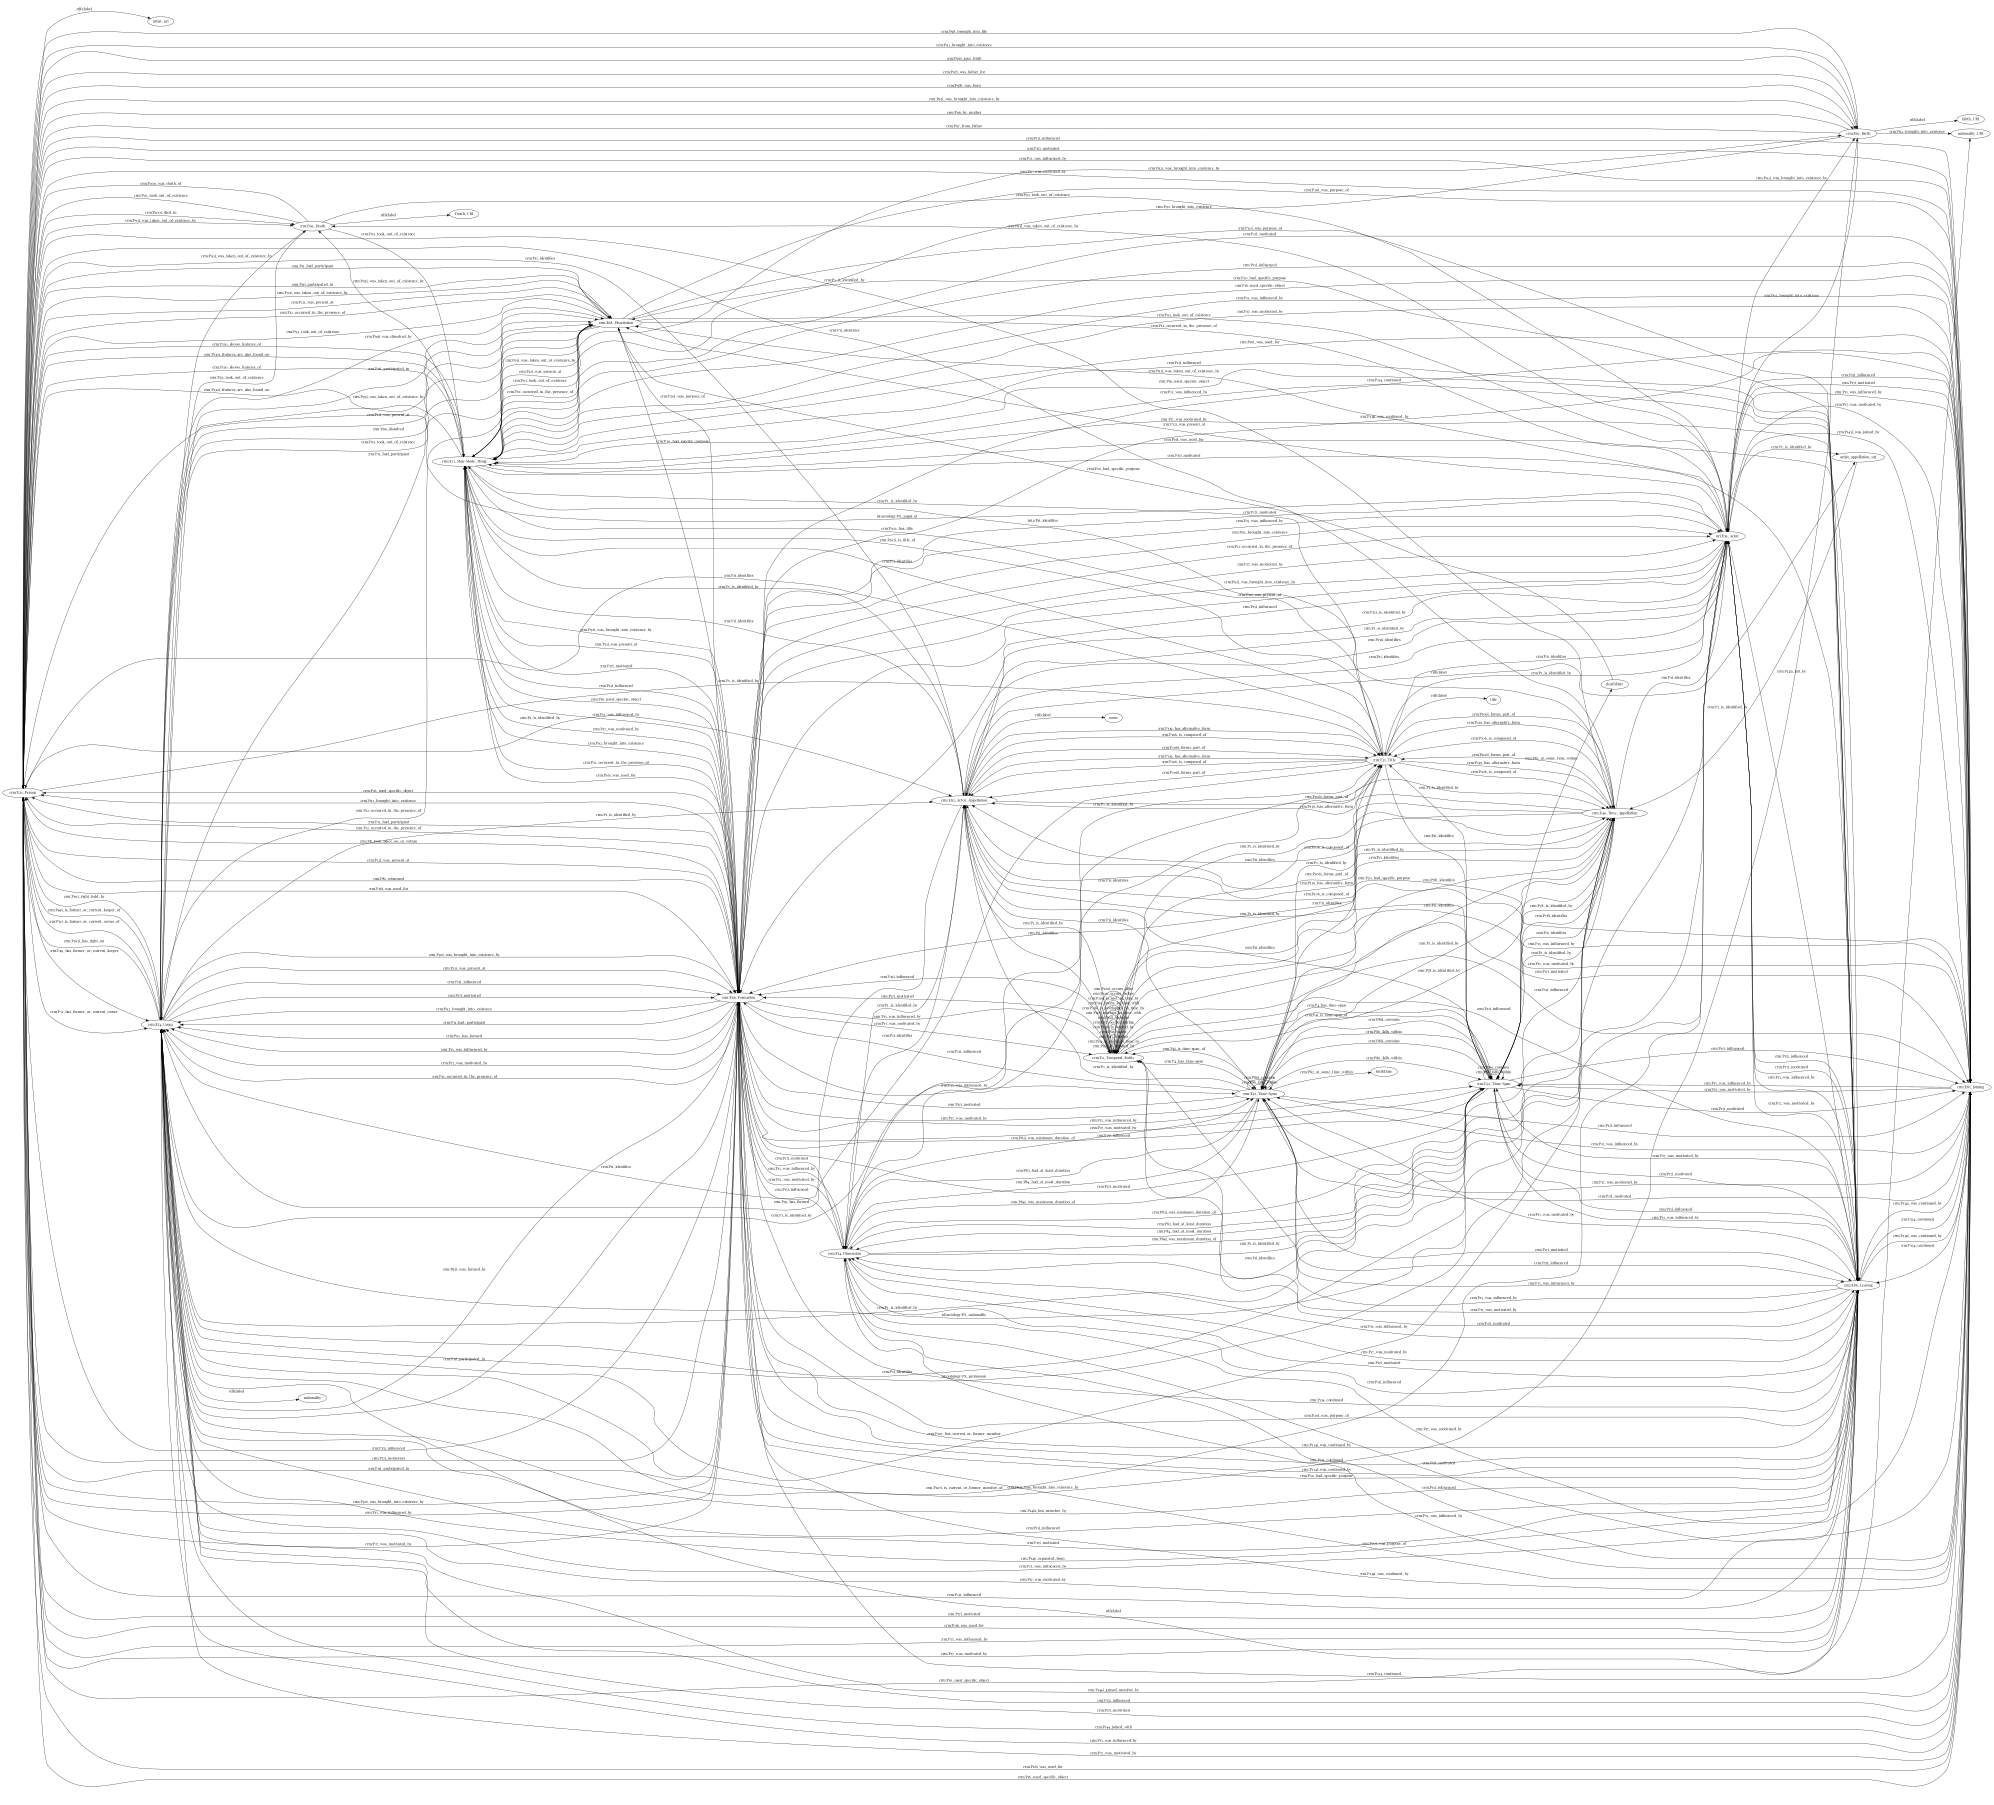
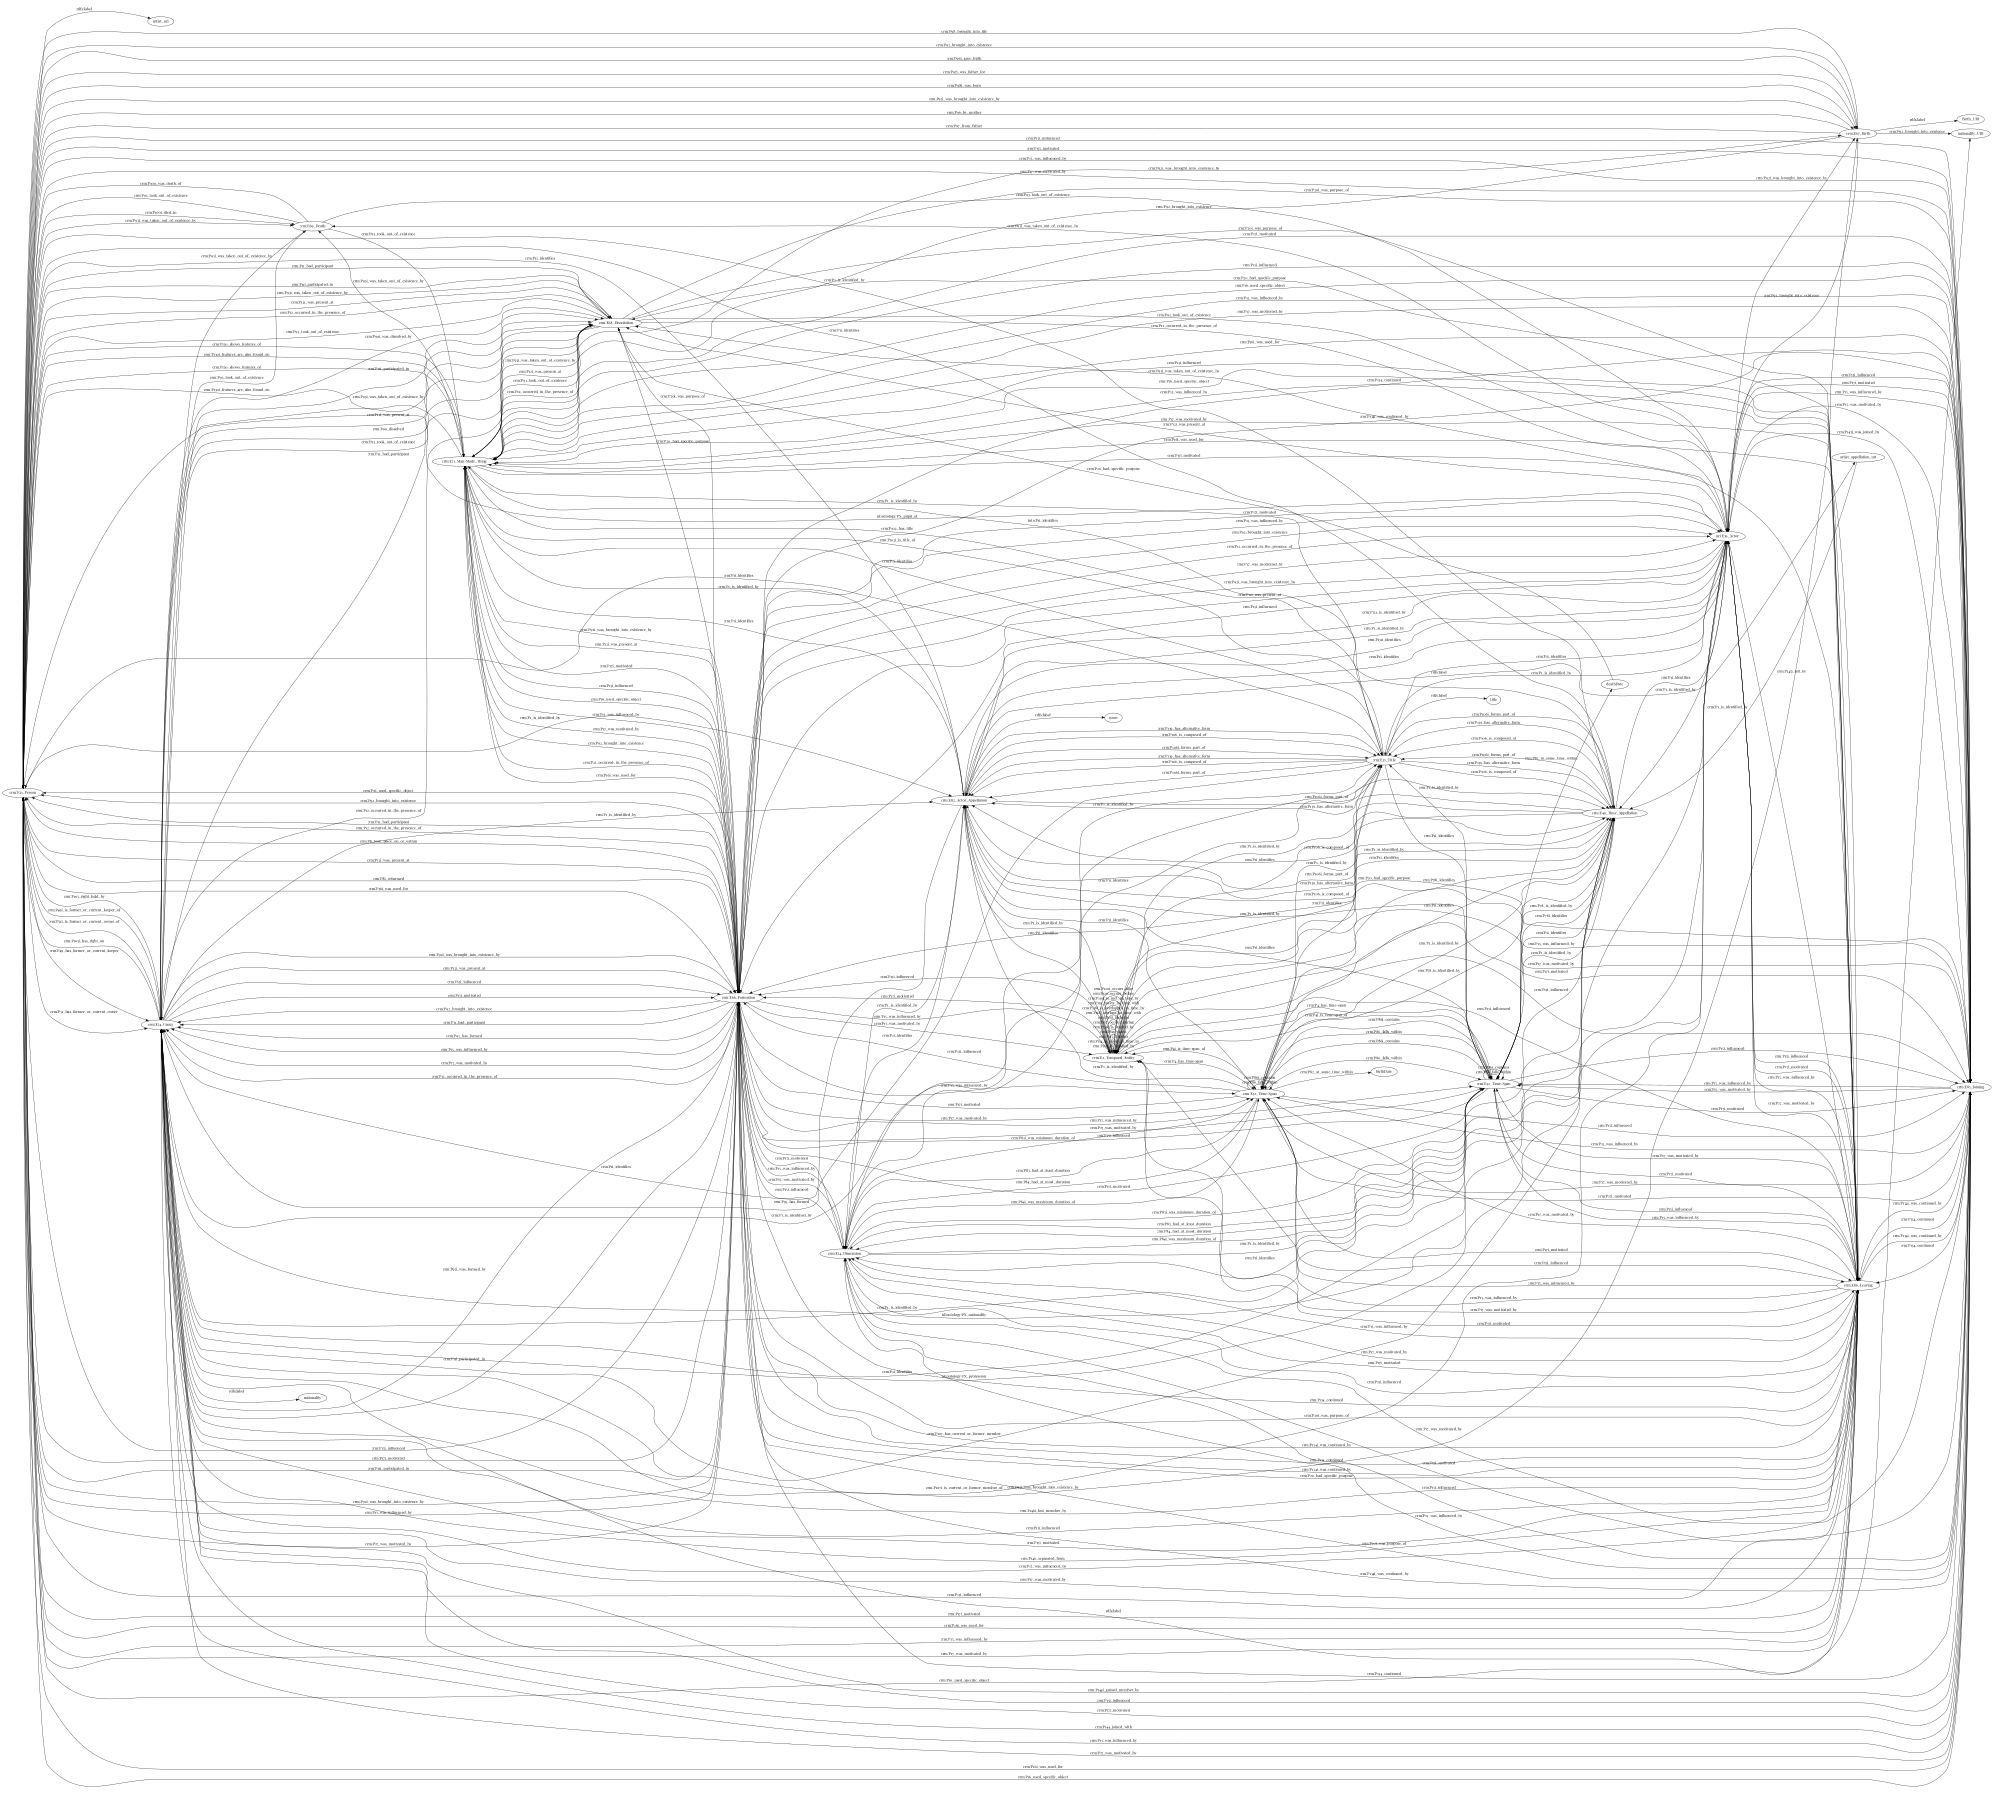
(464, 214) -> none
(1752, 459) -> (1704, 678)
(711, 686) -> none
